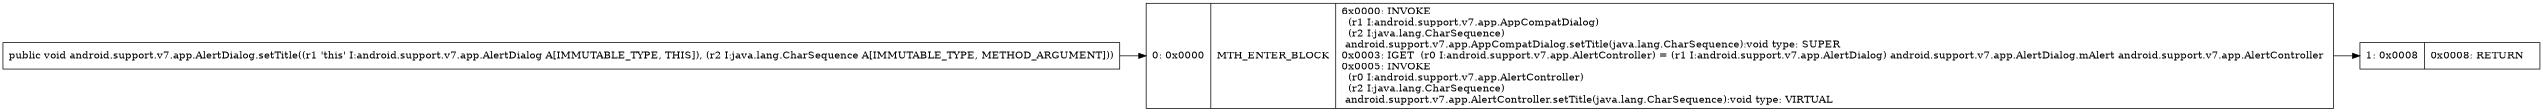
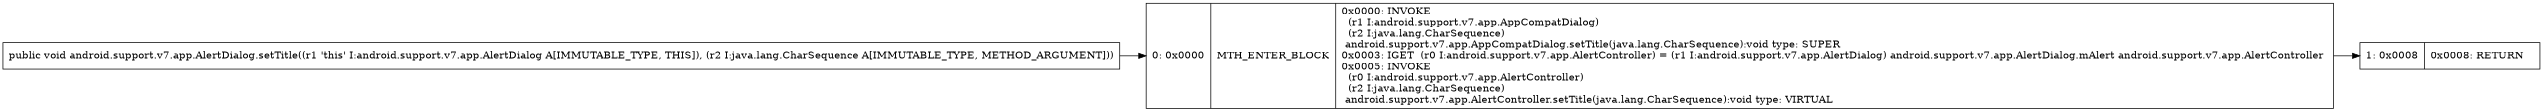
(1390, 11) -> (1390, 11)
